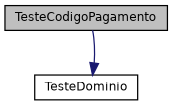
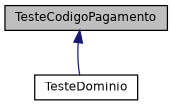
(94, 47) -> (78, 59)
